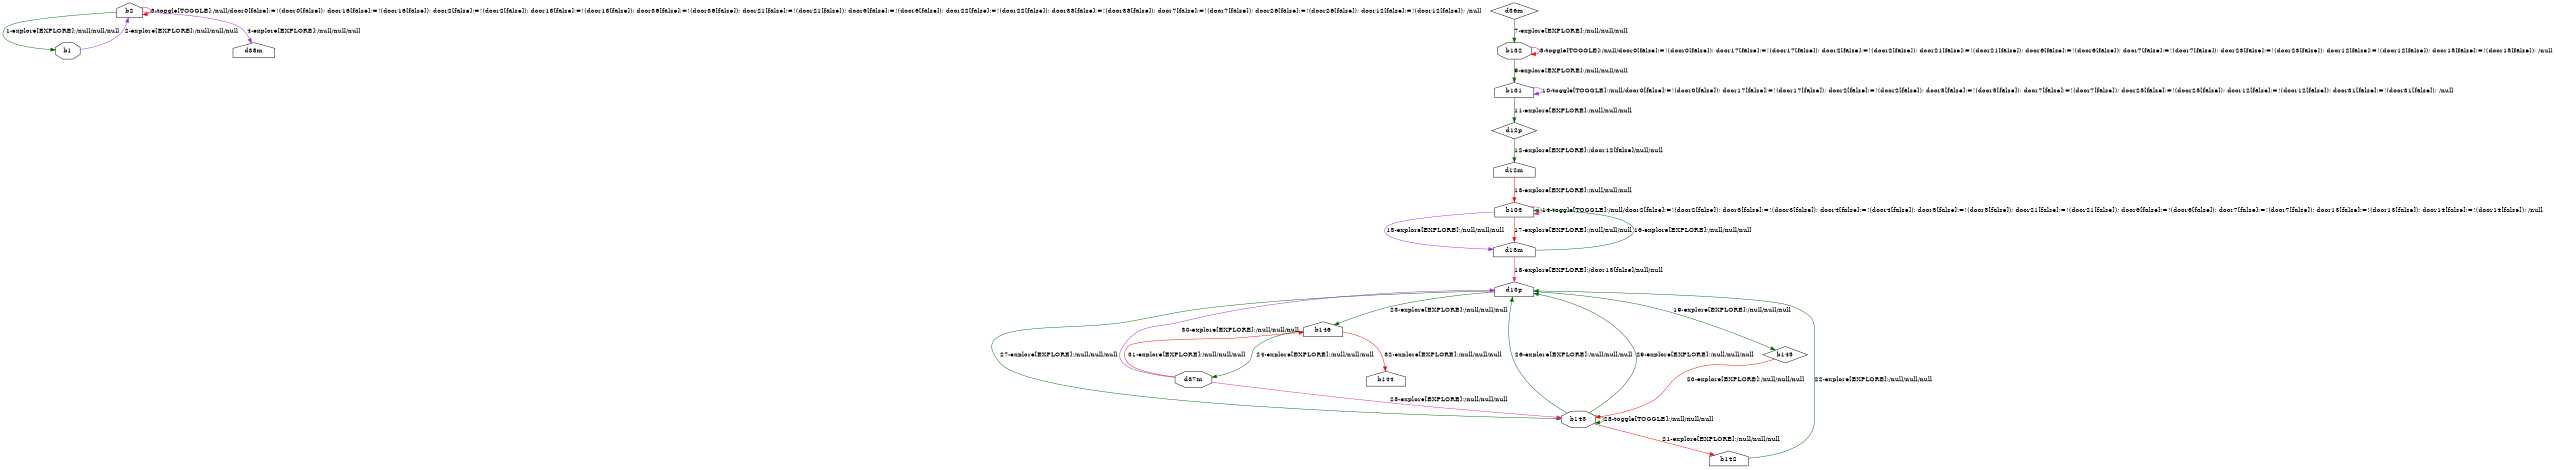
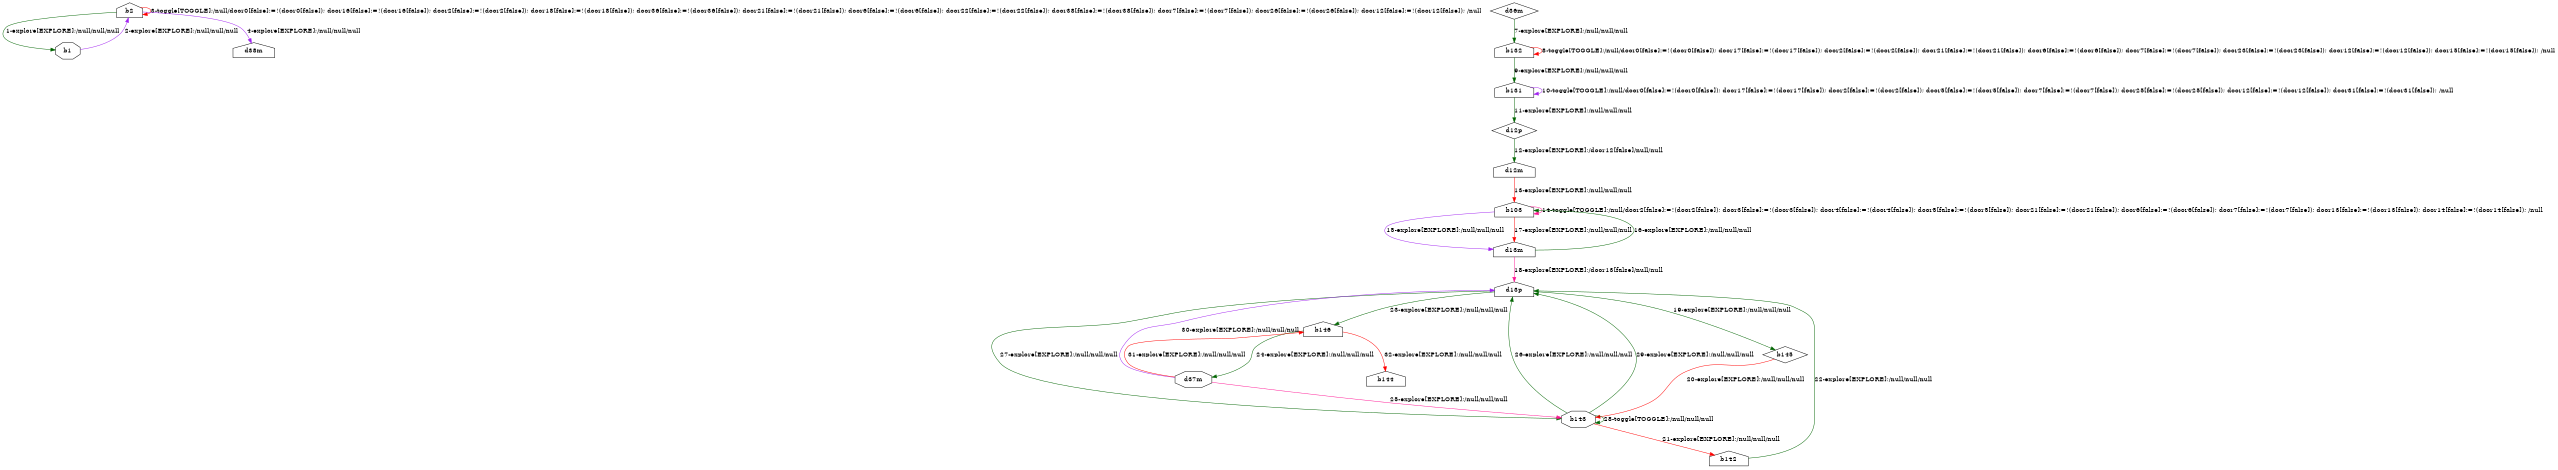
(1514, 51) -> (1514, 51)
